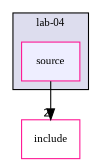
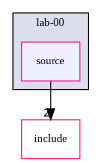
(51, 23) -> (51, 23)
